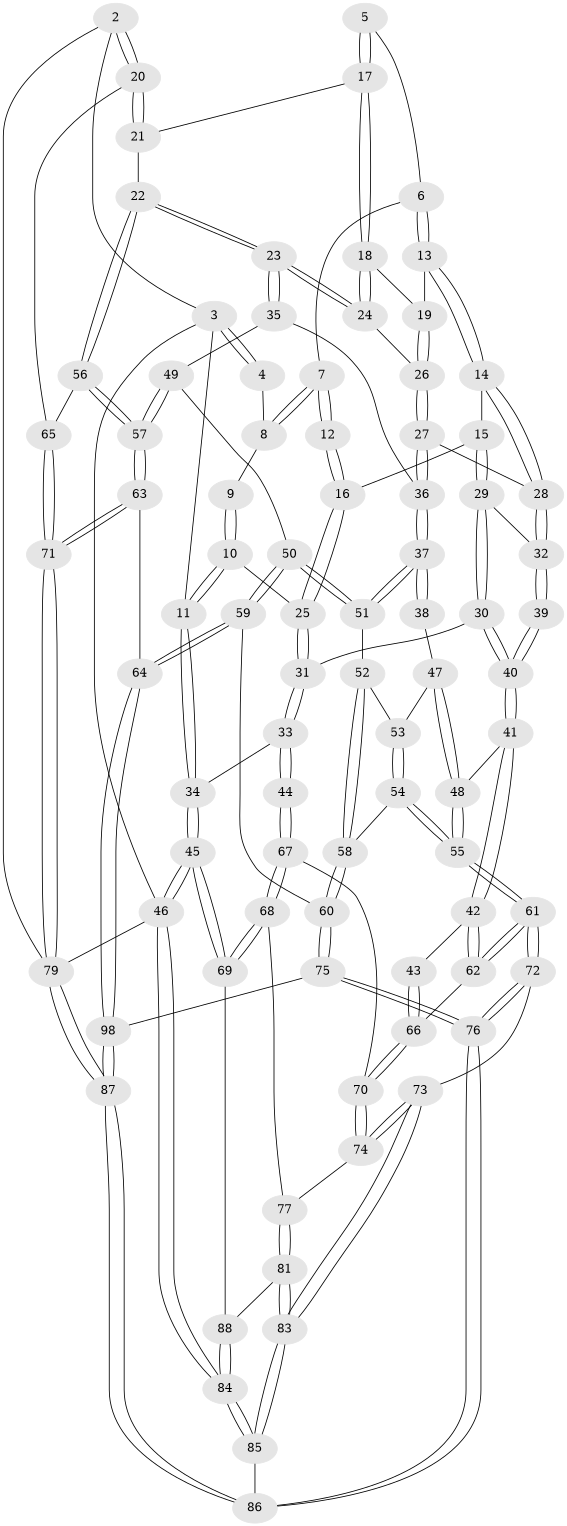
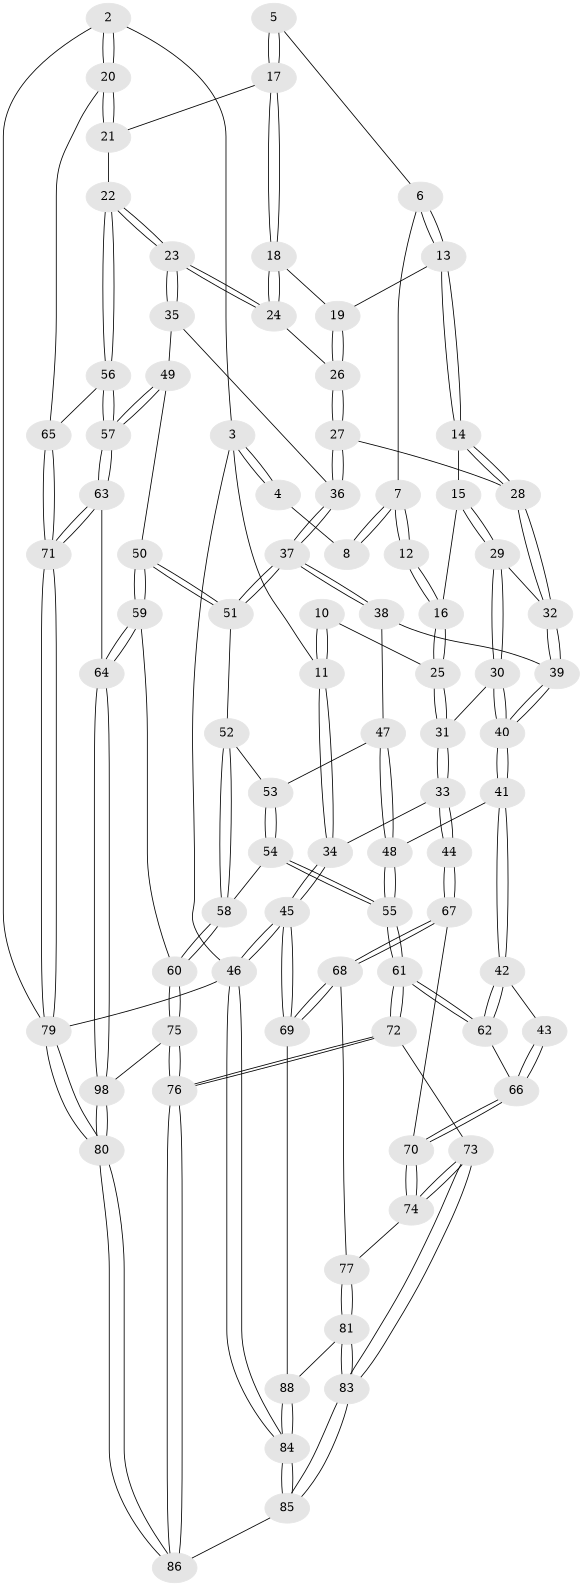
(231, 495) -> none
none -> (469, 644)
(108, 1091) -> (102, 1151)
